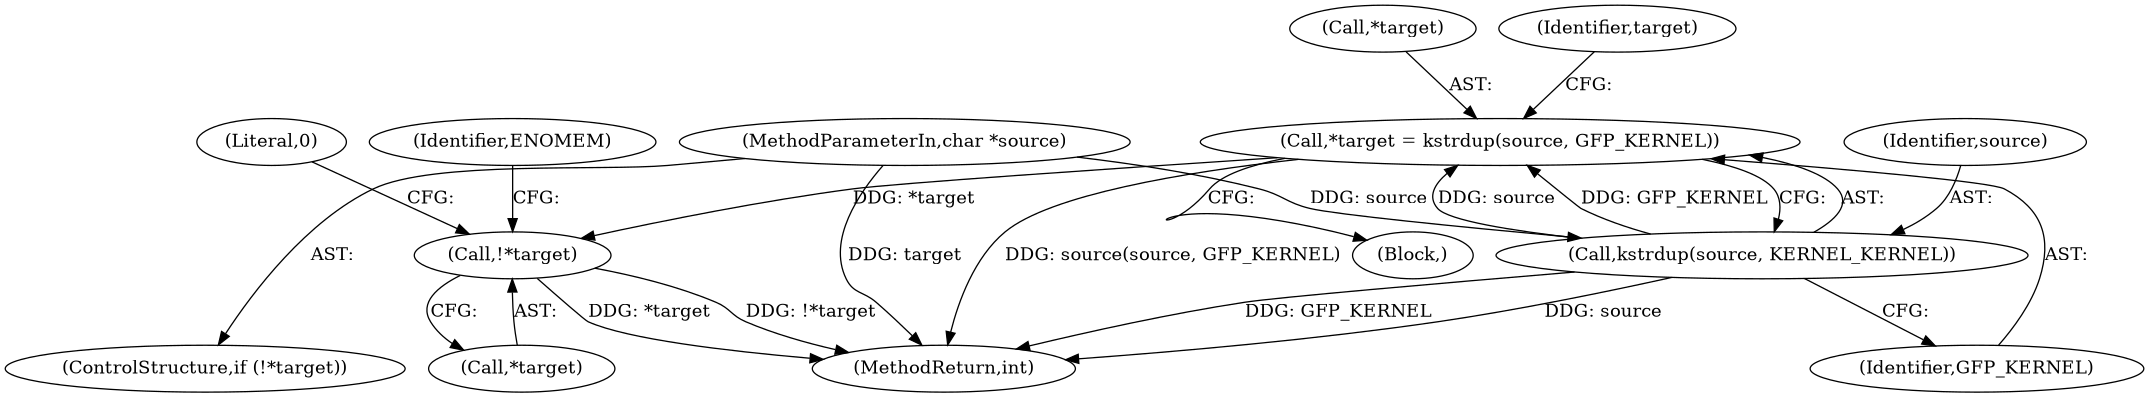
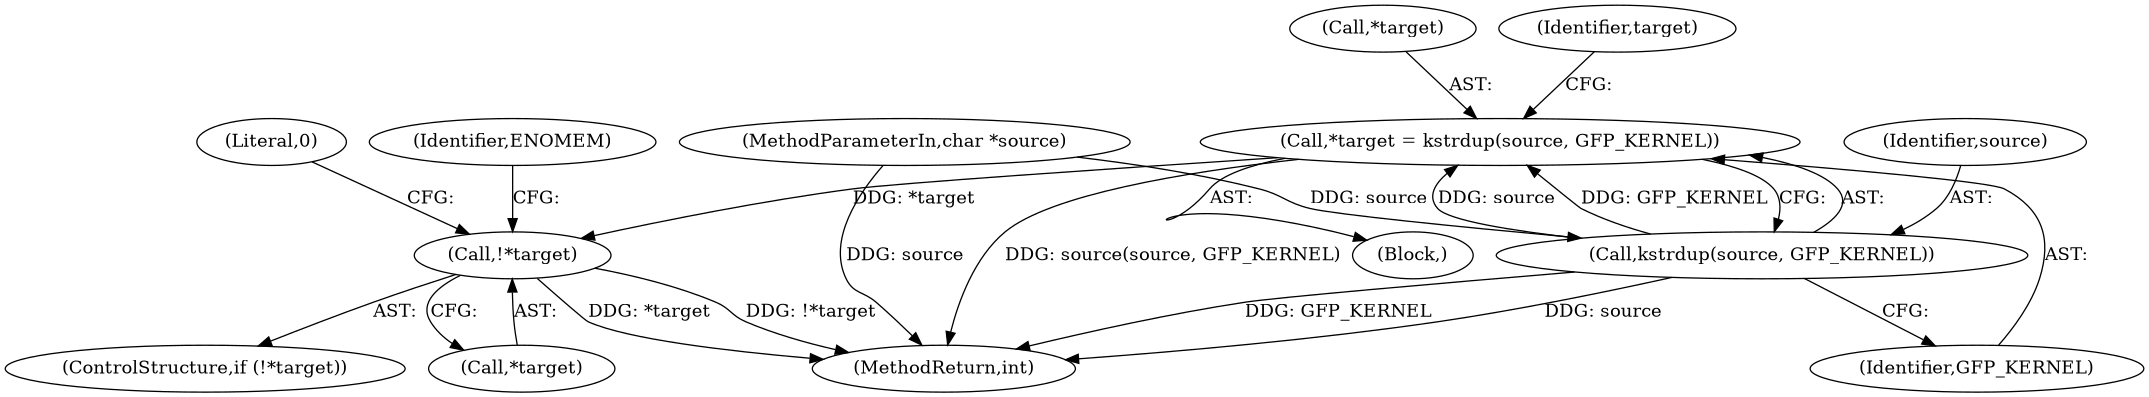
(454, 172) -> (363, 306)
(1234, 199) -> (1234, 199)
(905, 255) -> (905, 255)
(1762, 255) -> (1762, 255)
